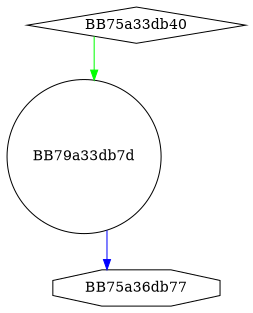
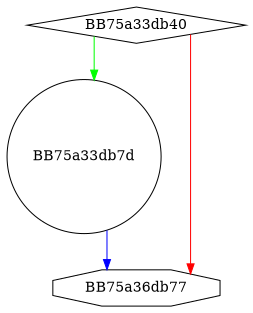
none -> (191, 149)
(84, 157) -> (84, 157)
